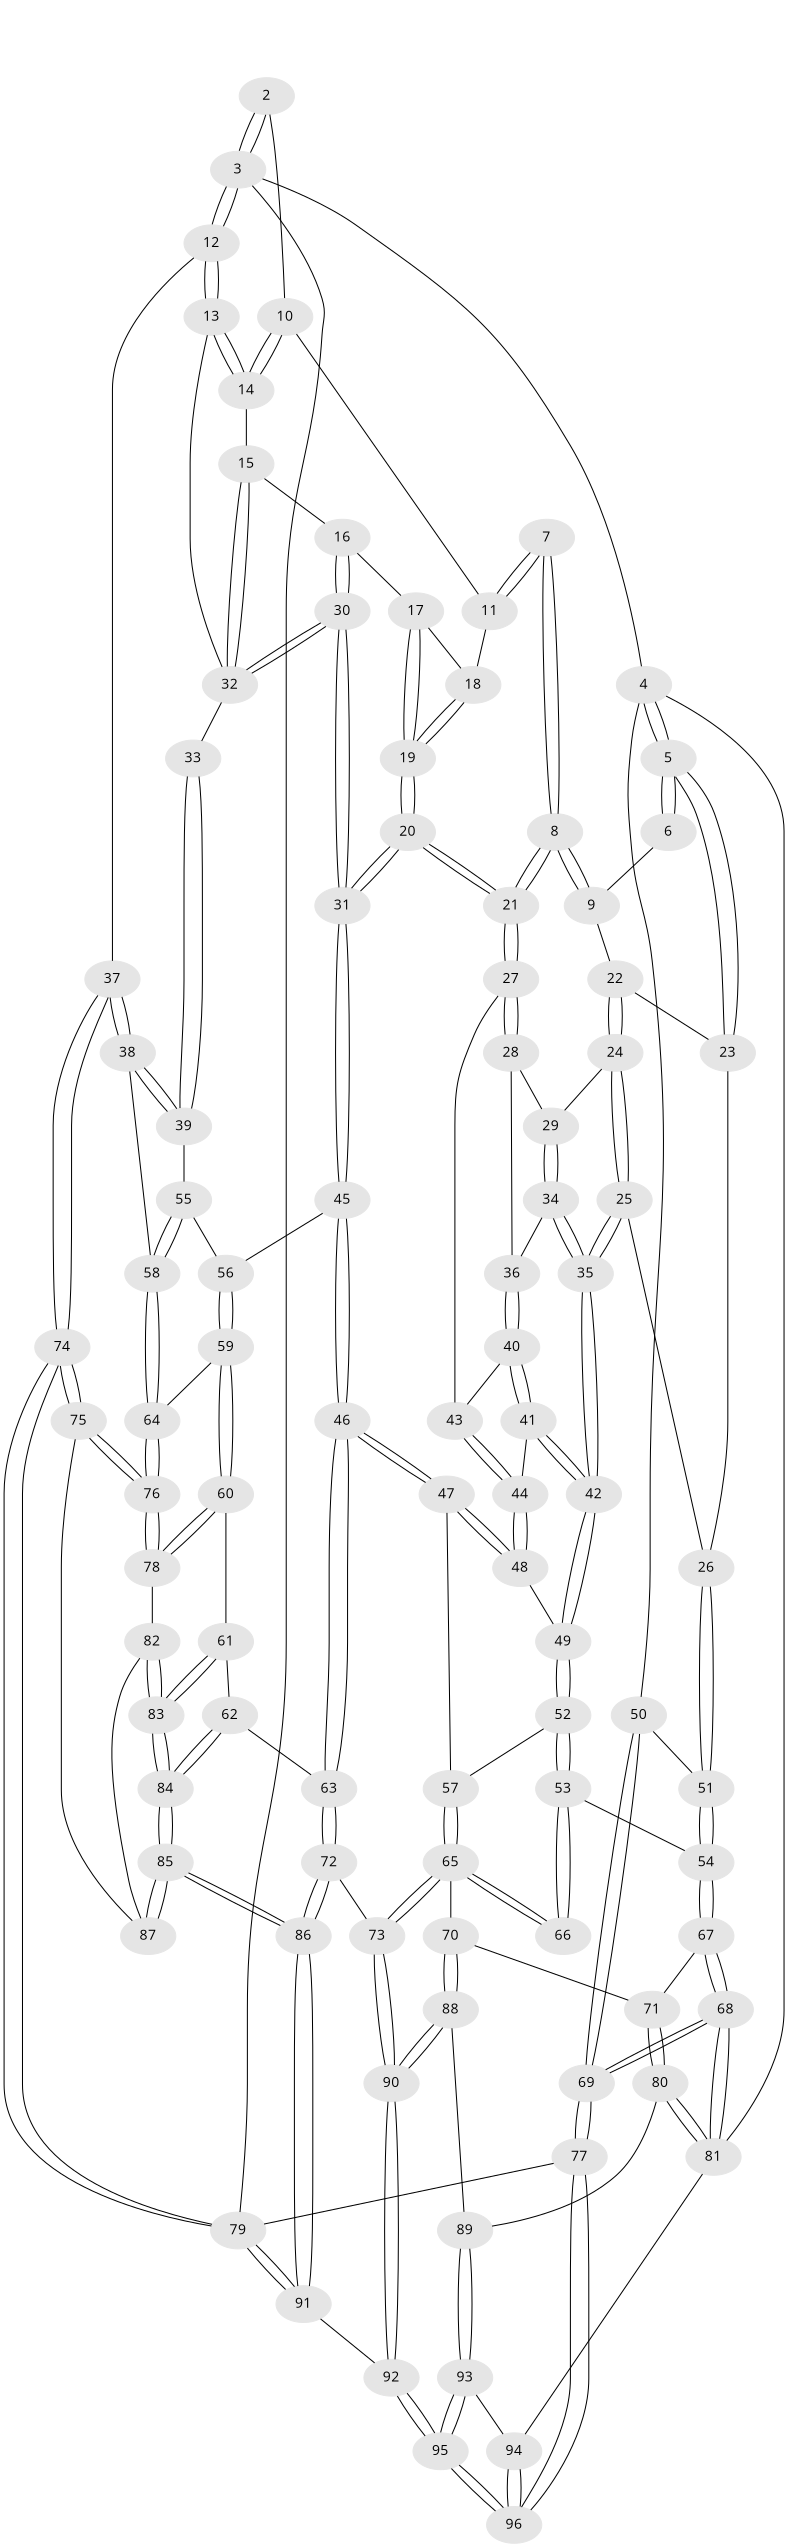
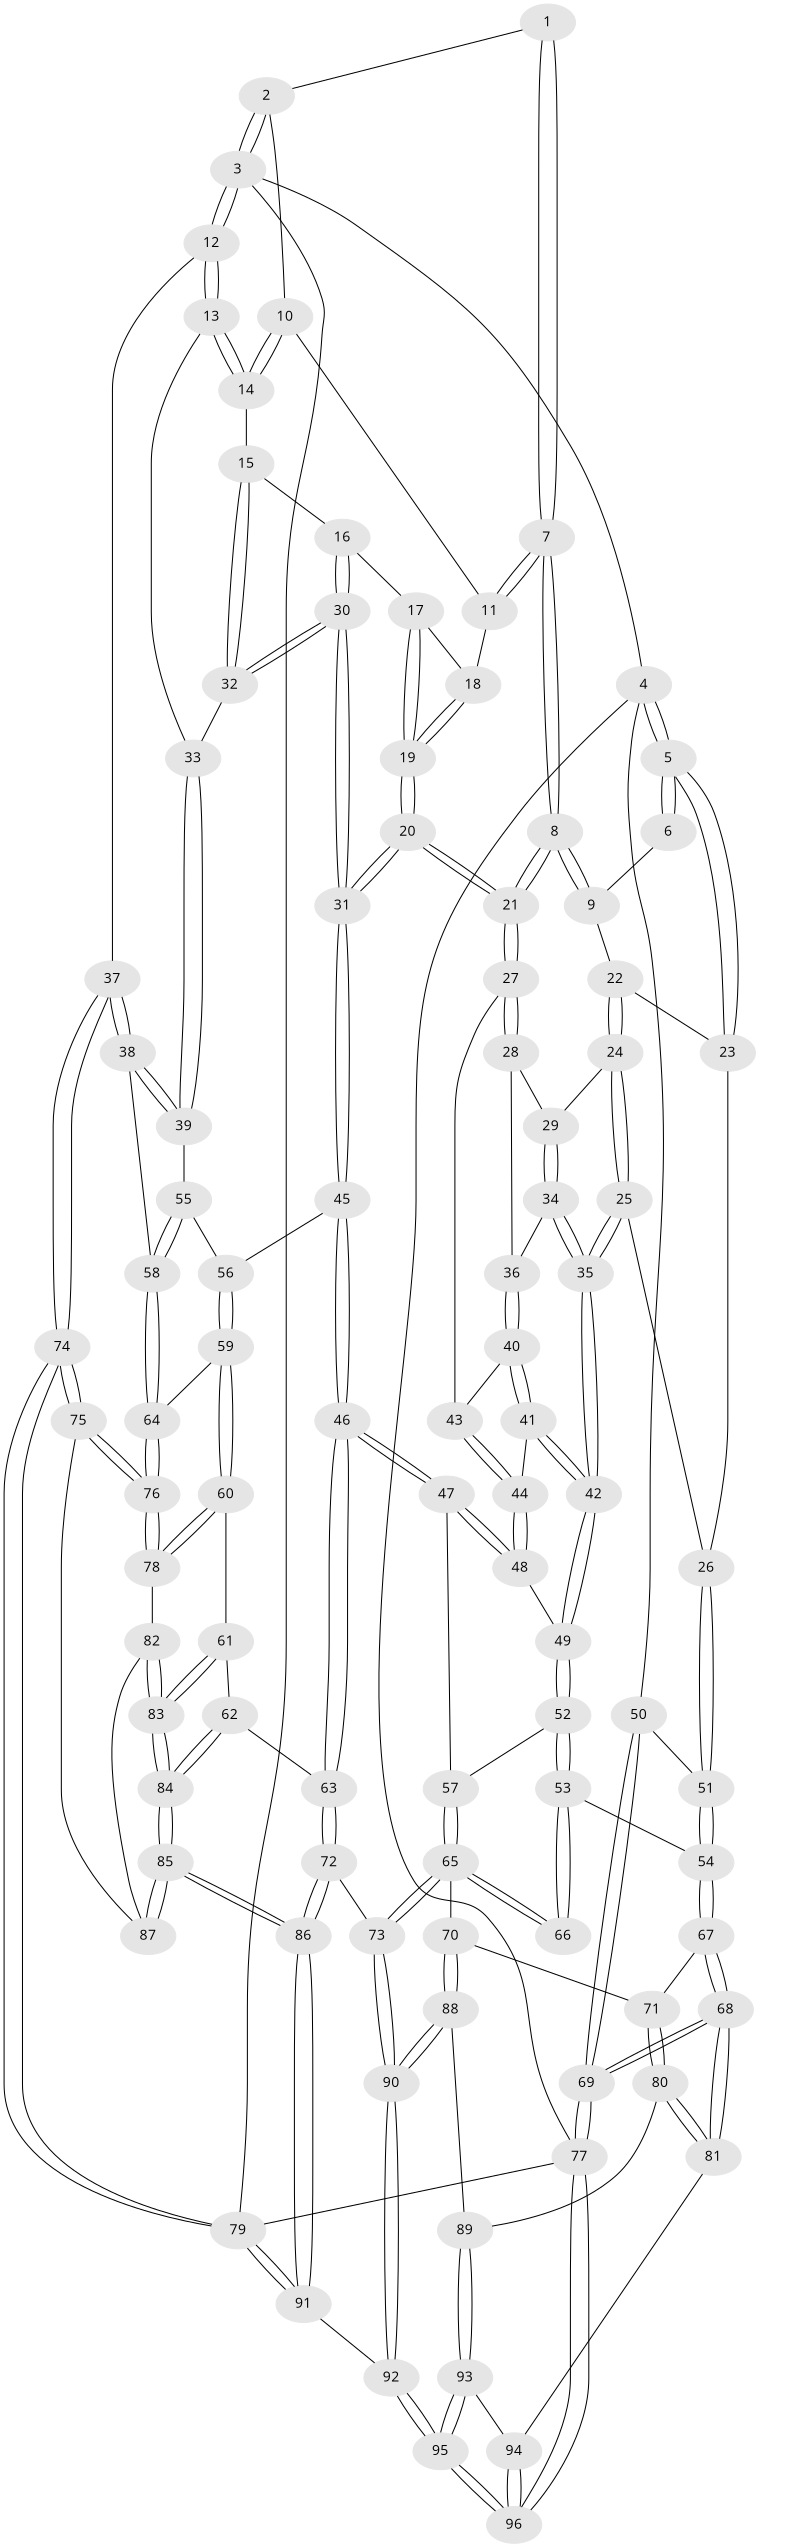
none -> (548, 22)
(190, 503) -> (151, 534)
(784, 1399) -> (397, 1421)
